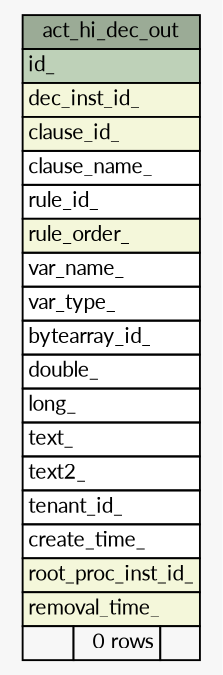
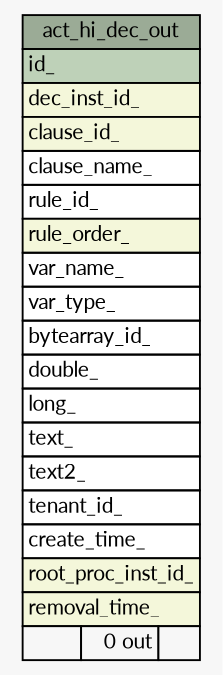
(124, 642) -> (128, 642)
